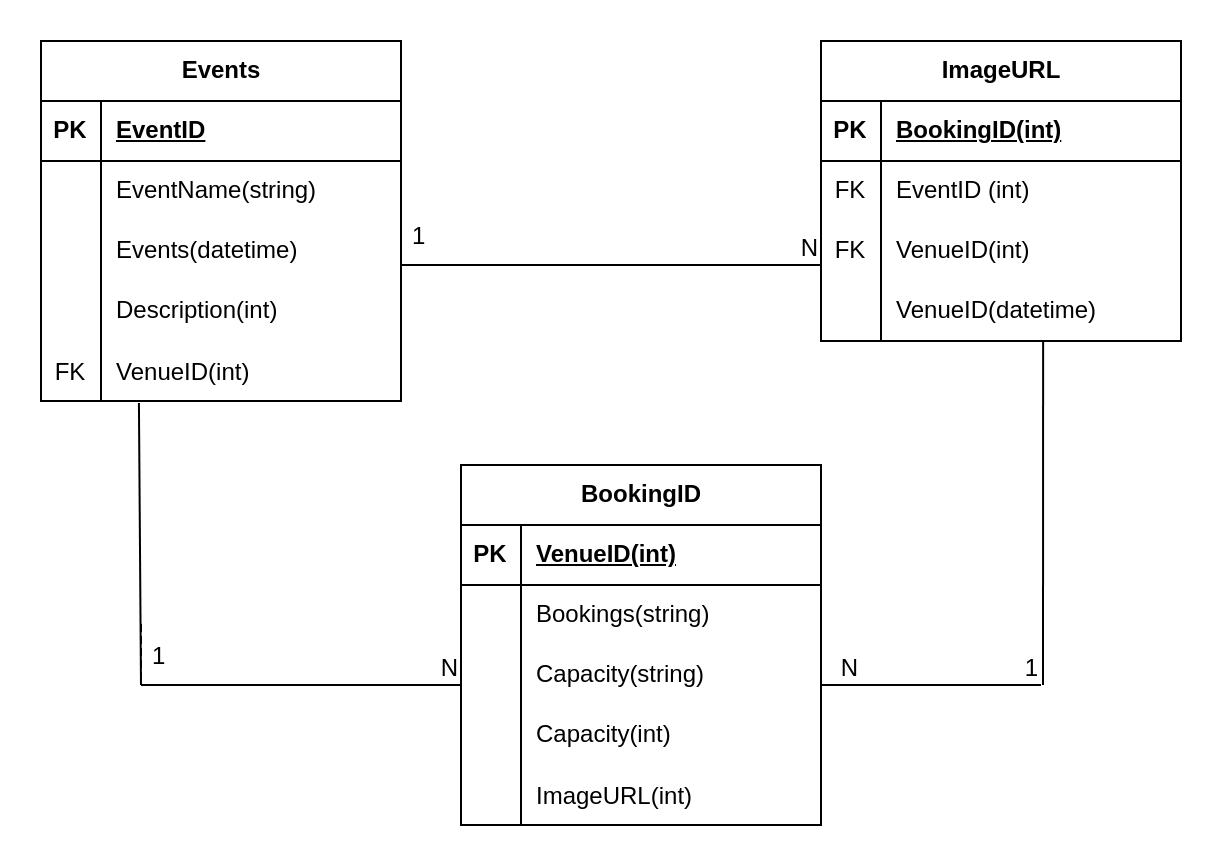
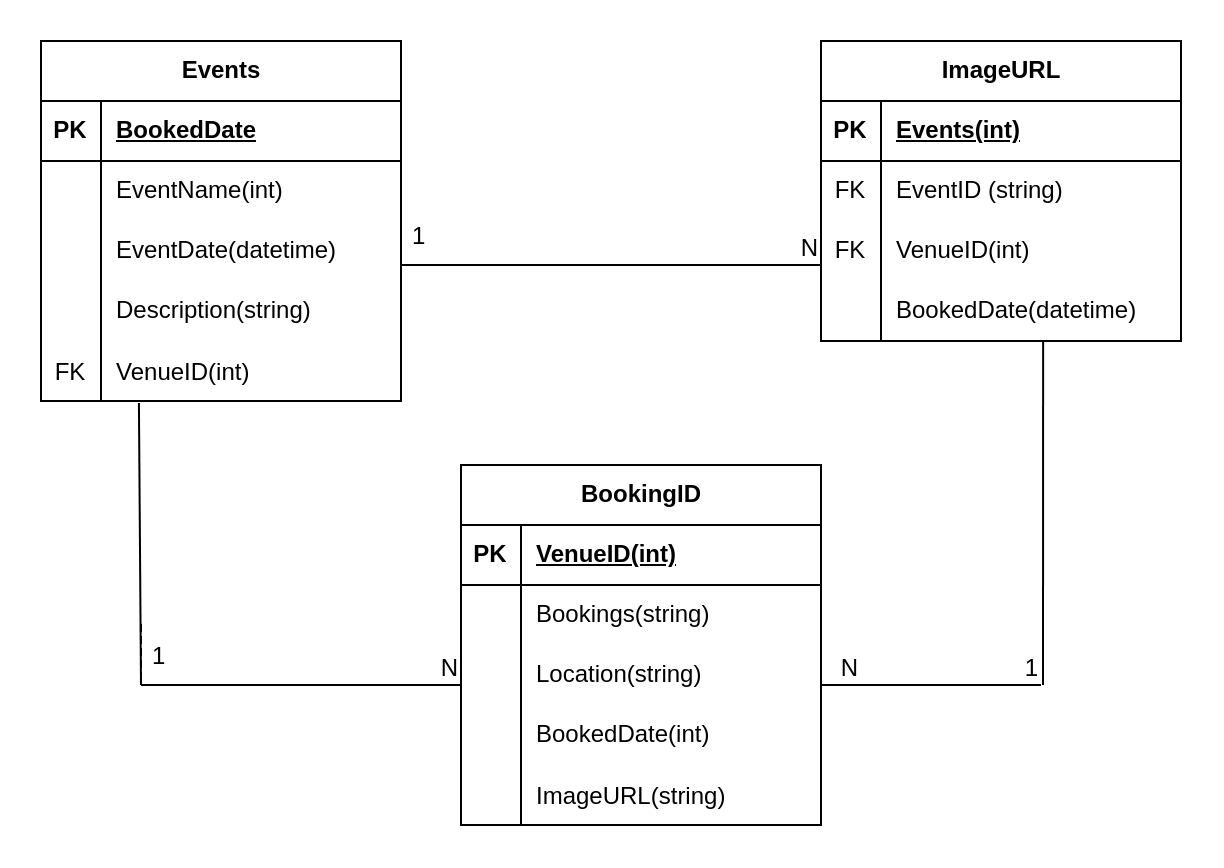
(164, 131) -> (184, 131)
(985, 131) -> (968, 131)
(228, 191) -> (208, 191)
(978, 191) -> (998, 191)
(221, 251) -> (242, 251)
(215, 311) -> (235, 311)
(1008, 311) -> (1028, 311)
(638, 675) -> (638, 675)
(618, 735) -> (635, 735)
(620, 796) -> (640, 796)
